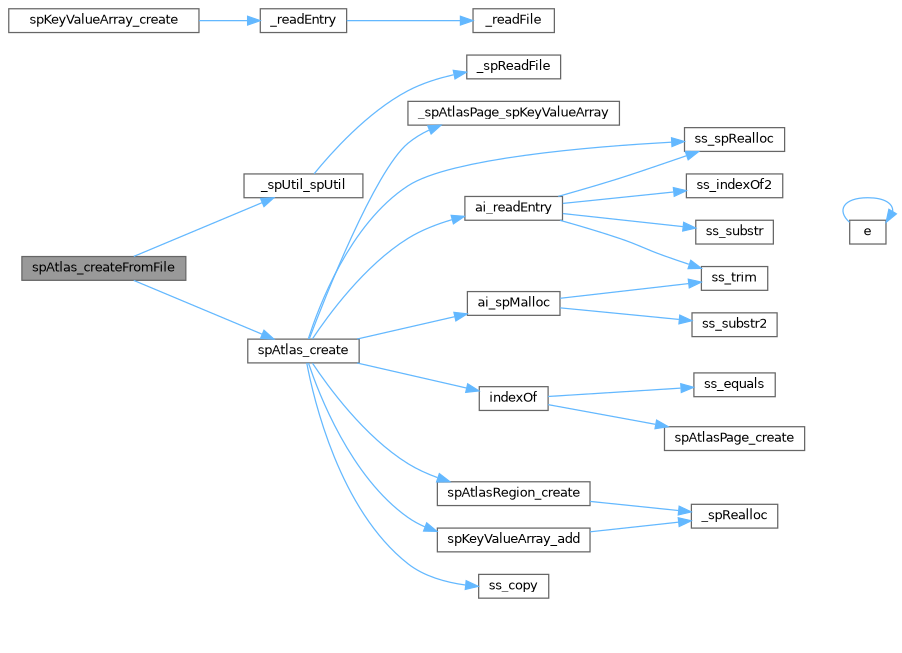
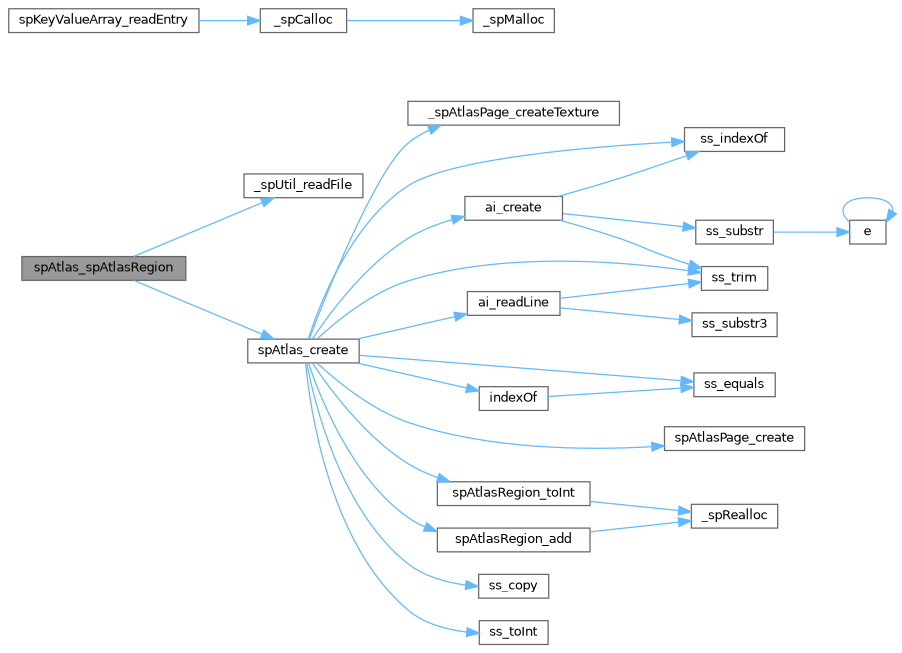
(104, 21) -> (104, 21)
(303, 21) -> (303, 21)
(514, 21) -> (514, 21)
(514, 67) -> none
(514, 113) -> (514, 113)
(735, 140) -> (735, 140)
(303, 186) -> (303, 186)
(735, 186) -> none
(514, 208) -> (514, 208)
none -> (805, 232)
none -> (494, 265)
(104, 268) -> (104, 268)
(514, 303) -> (514, 303)
(735, 325) -> (735, 325)
none -> (520, 368)
(602, 414) -> (475, 439)
(514, 494) -> (514, 494)
(514, 540) -> (514, 540)
none -> (514, 633)
